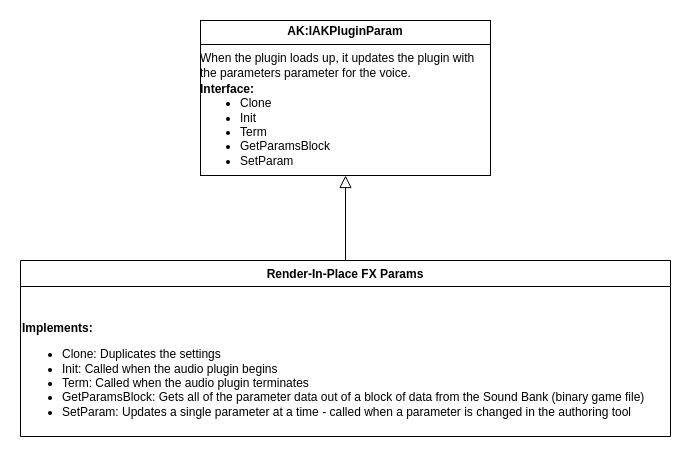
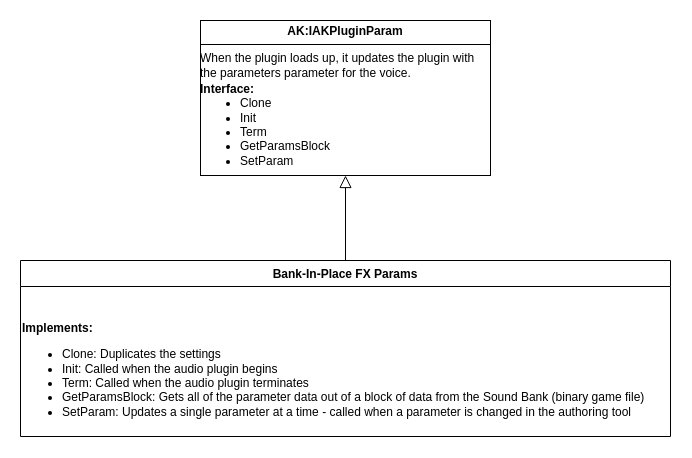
(345, 274) -> (345, 274)
